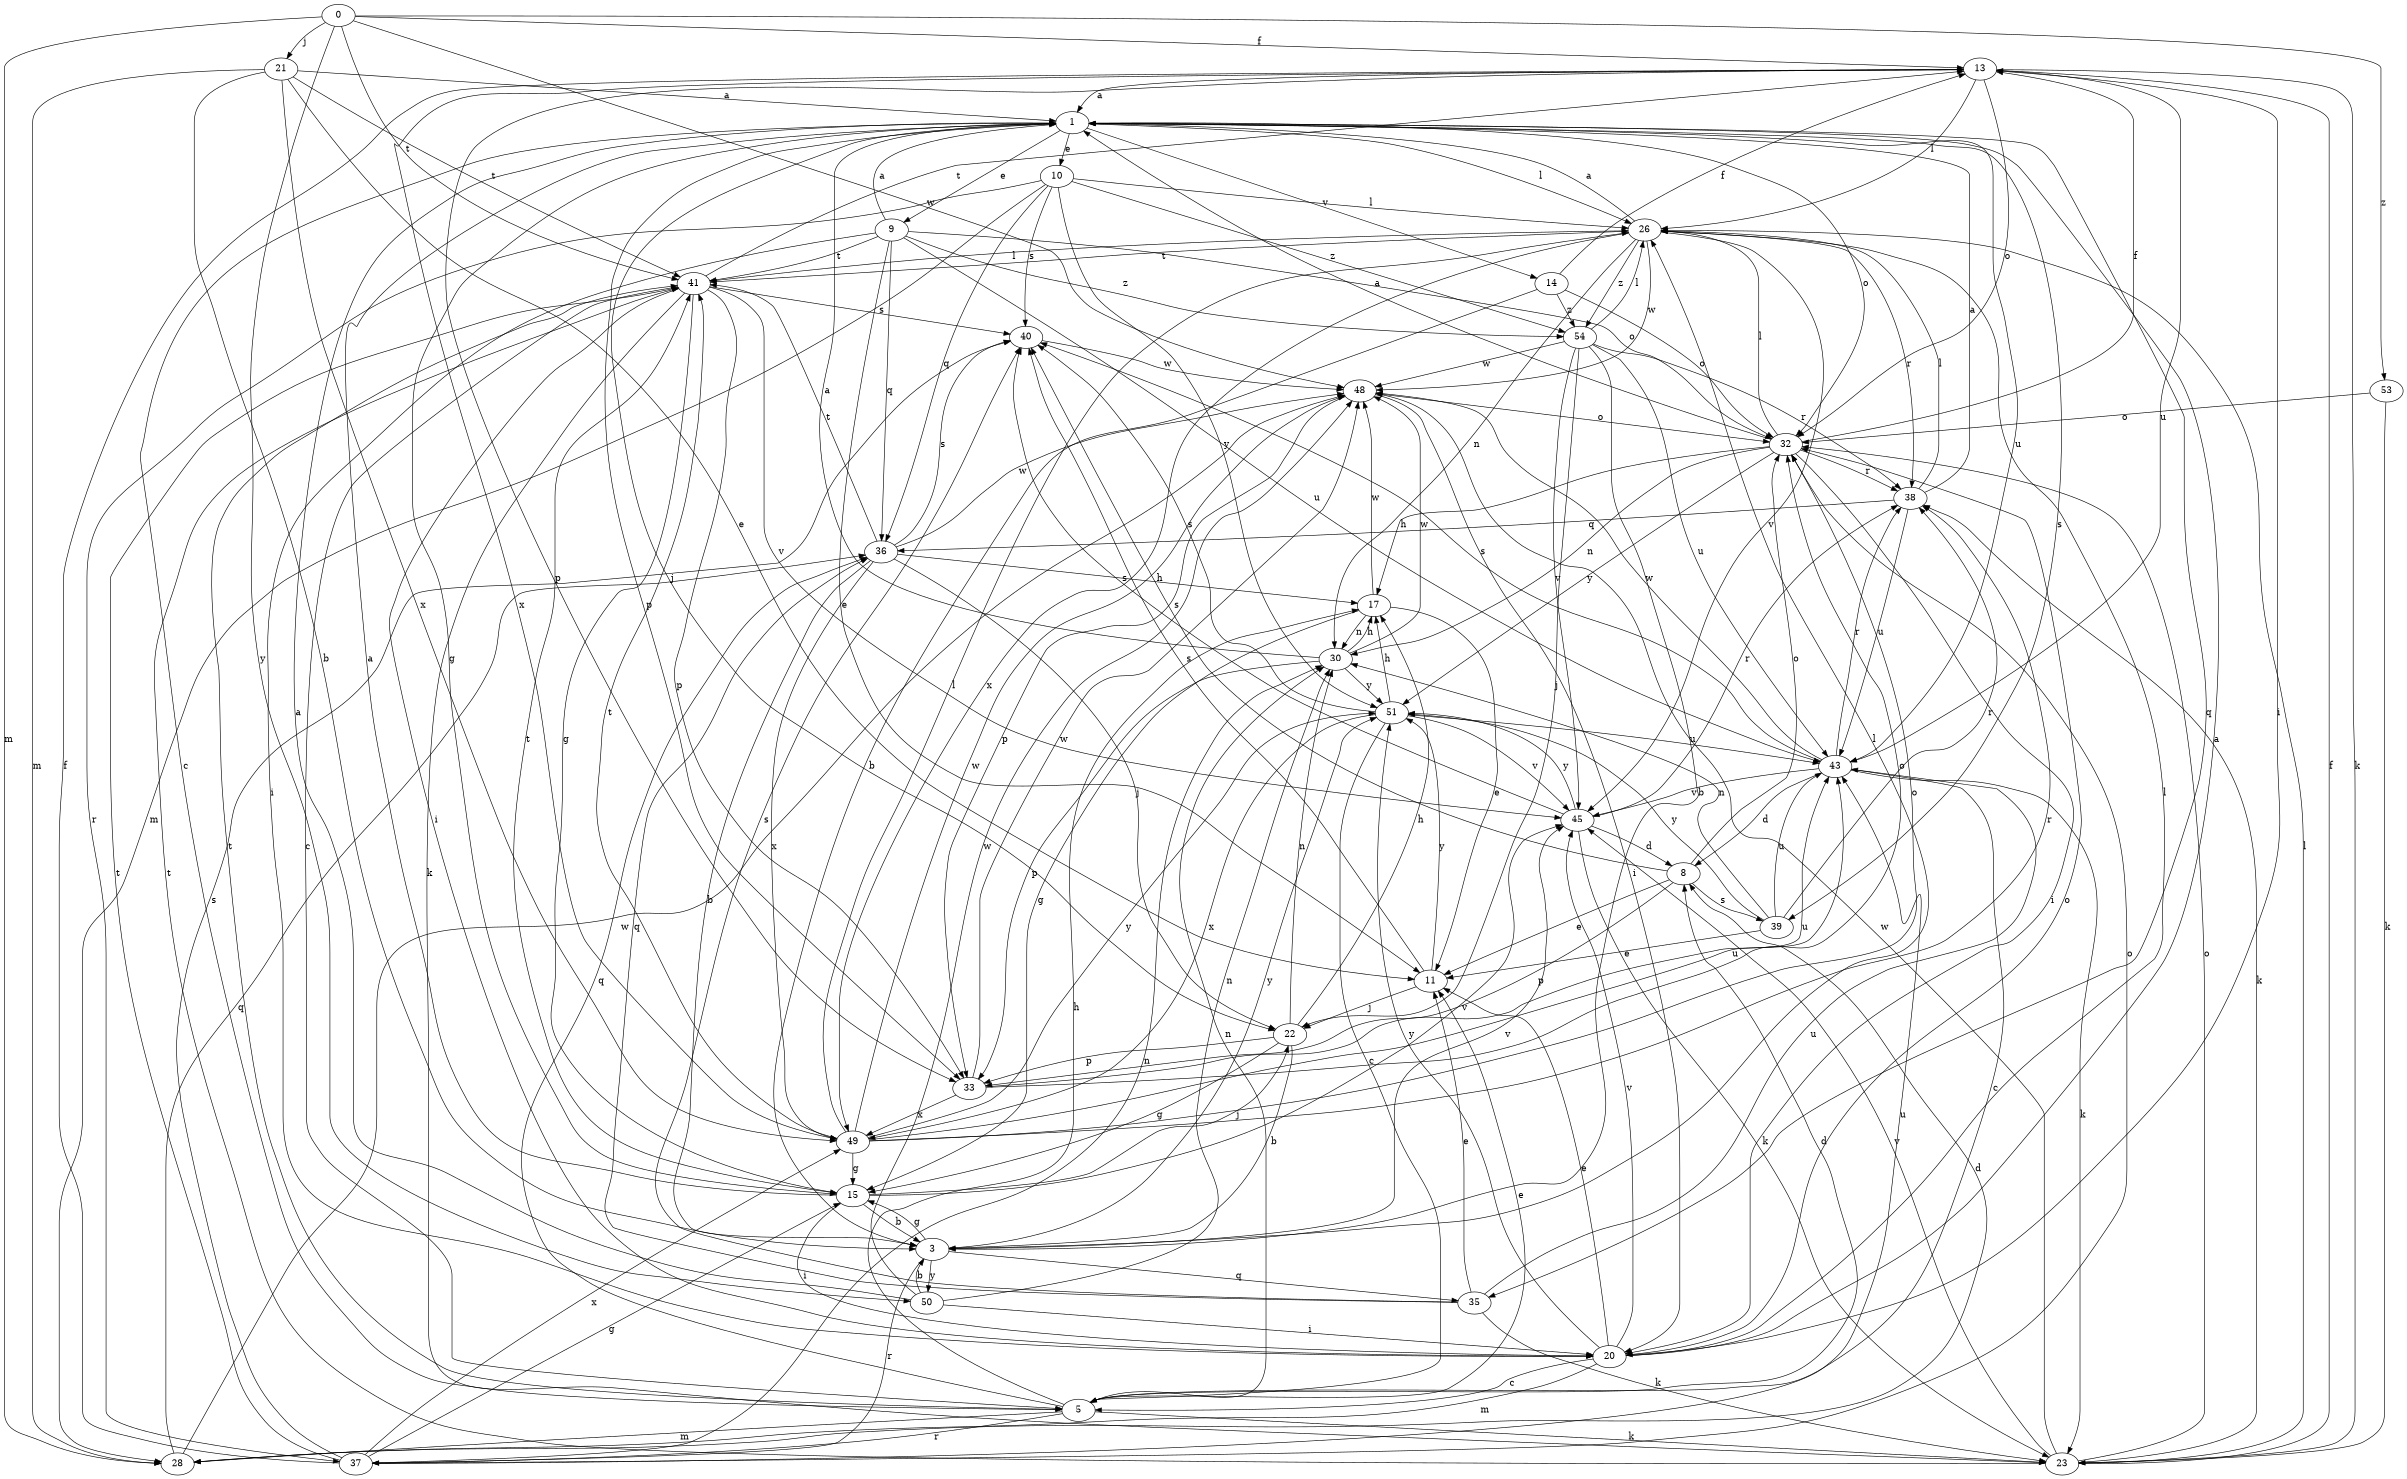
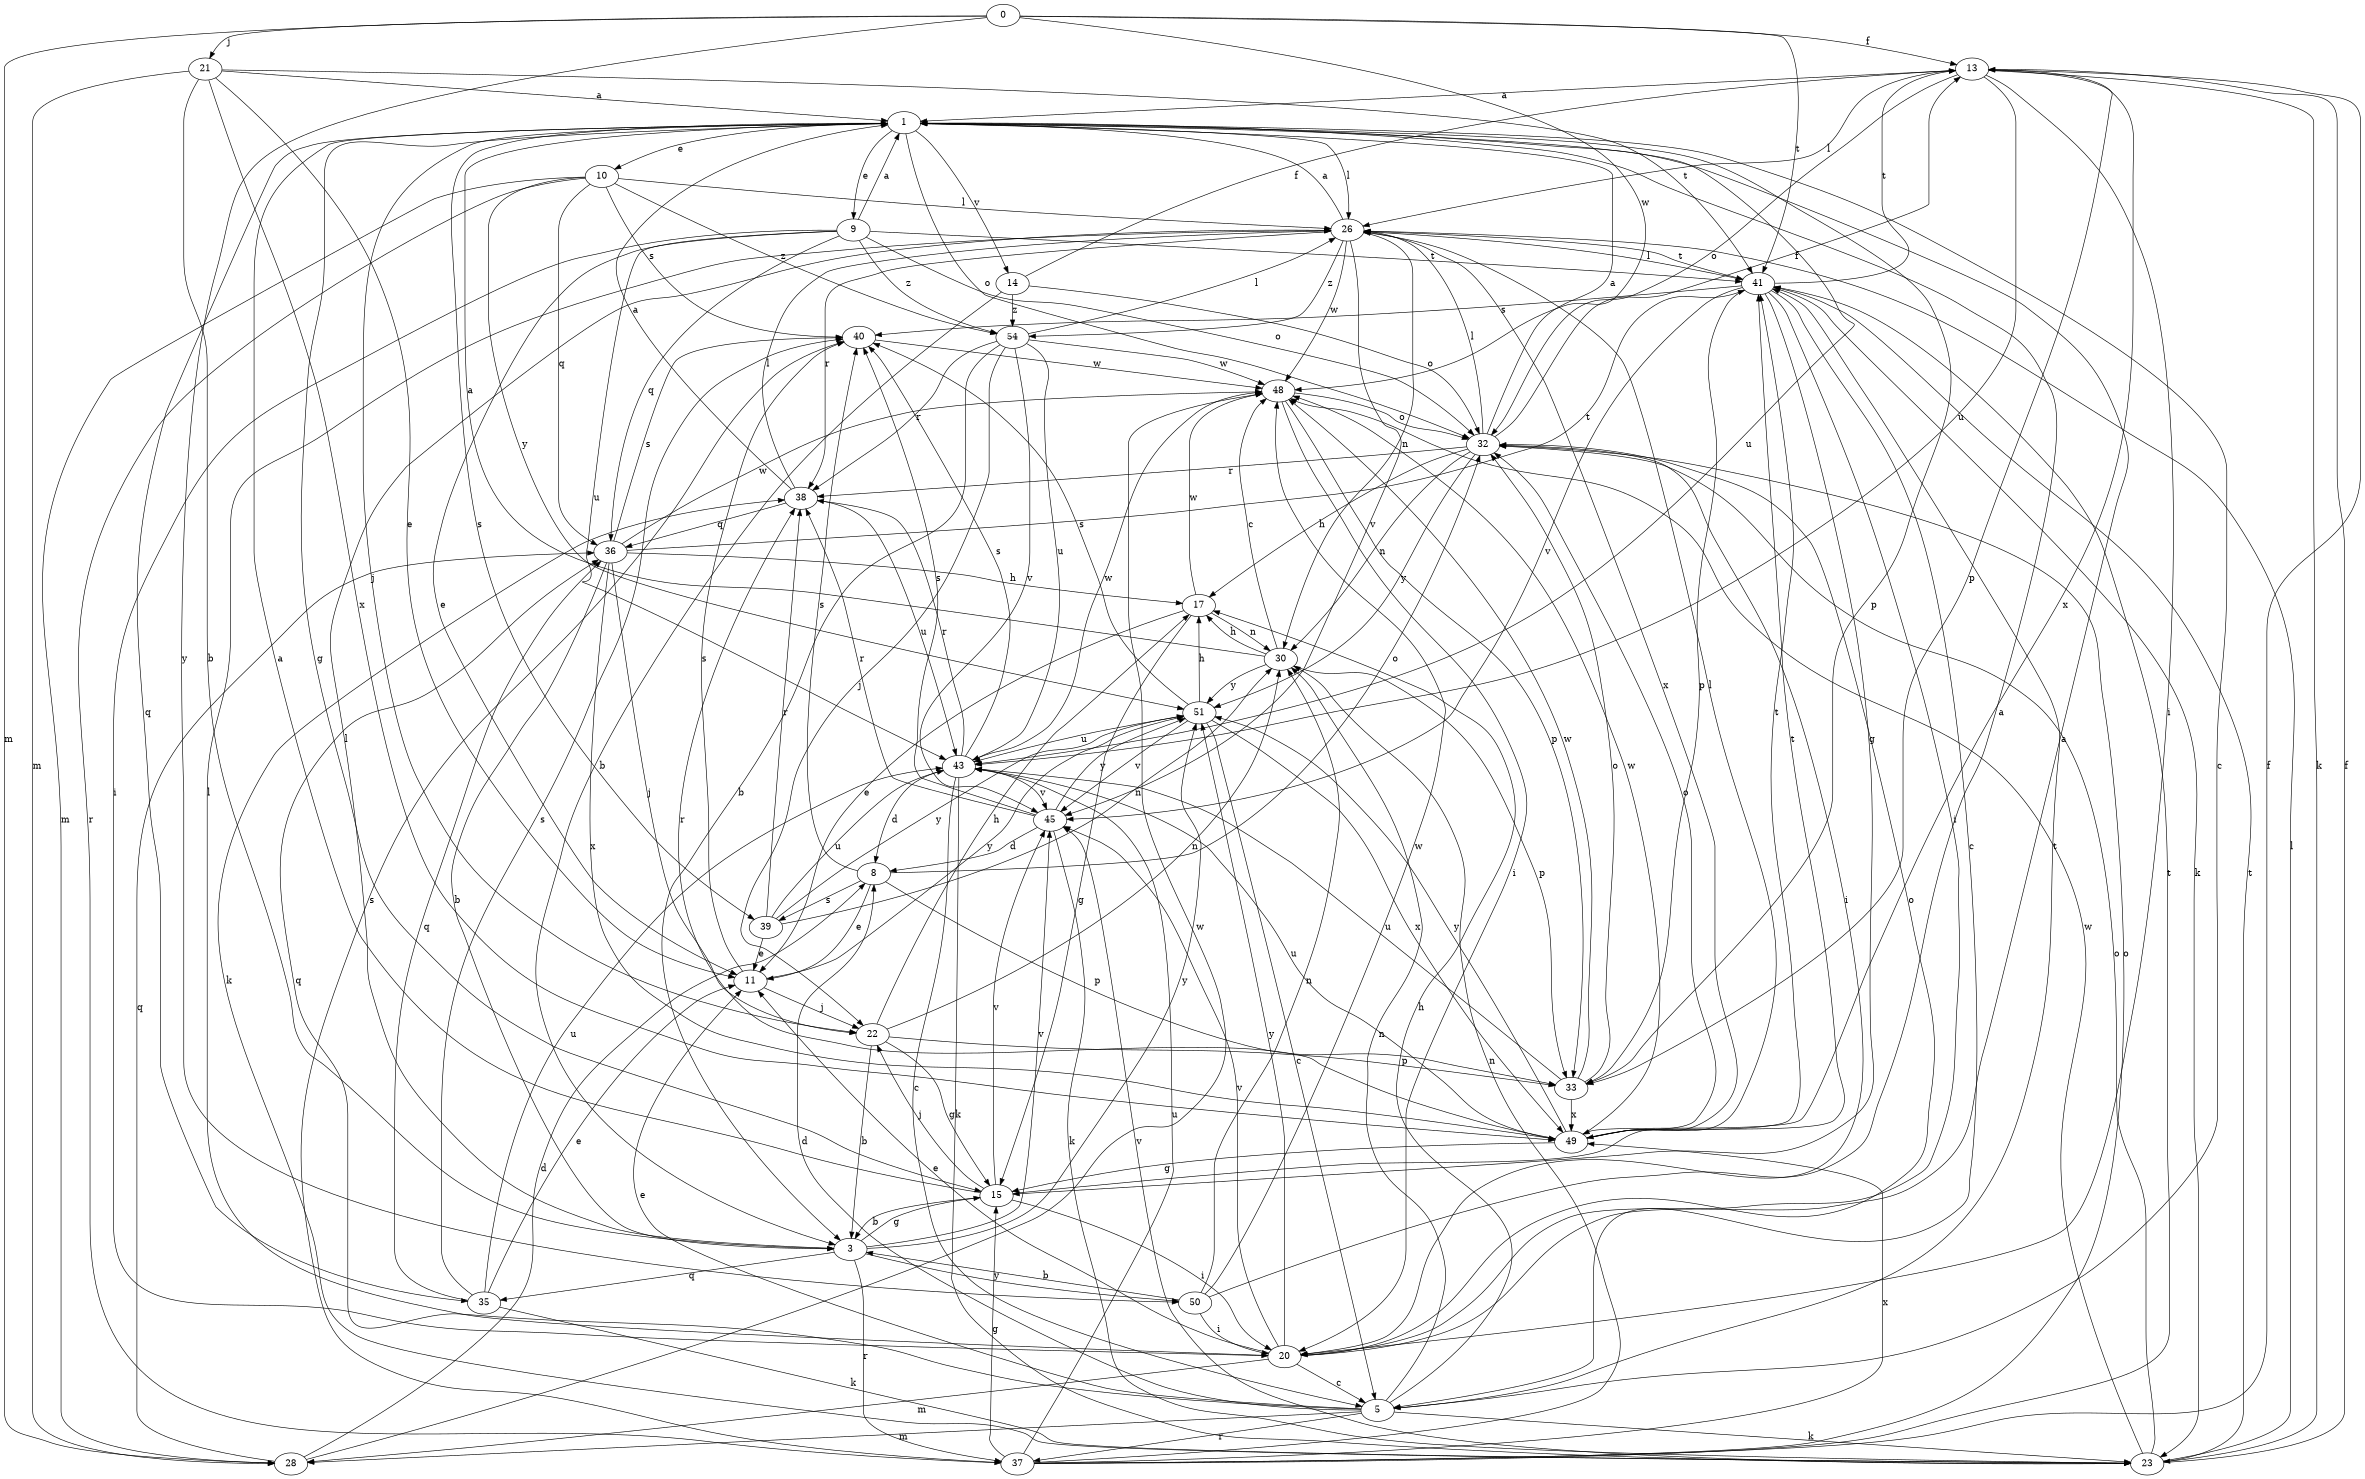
(2386, 391) -> none
(1424, 525) -> (1251, 525)
